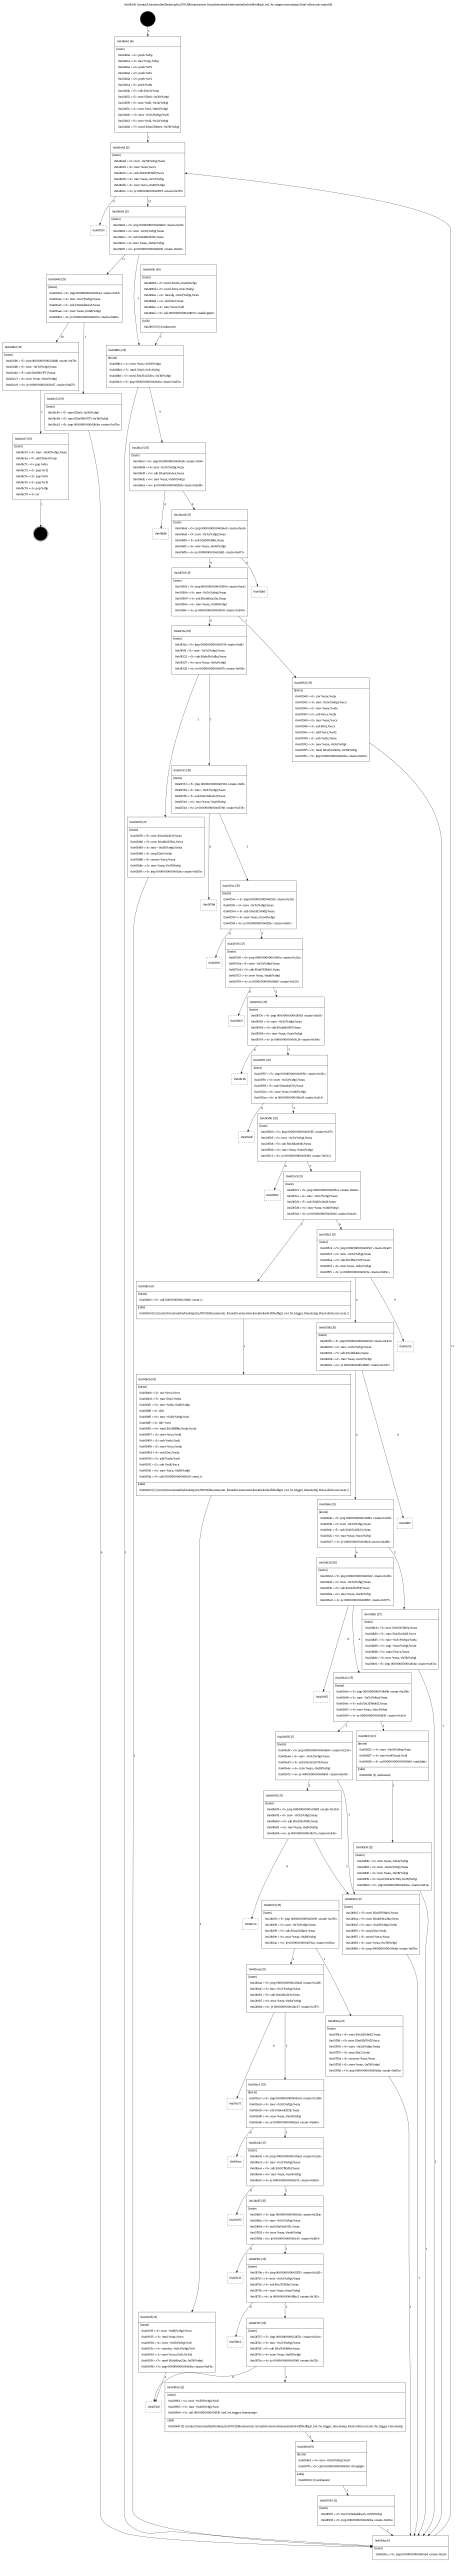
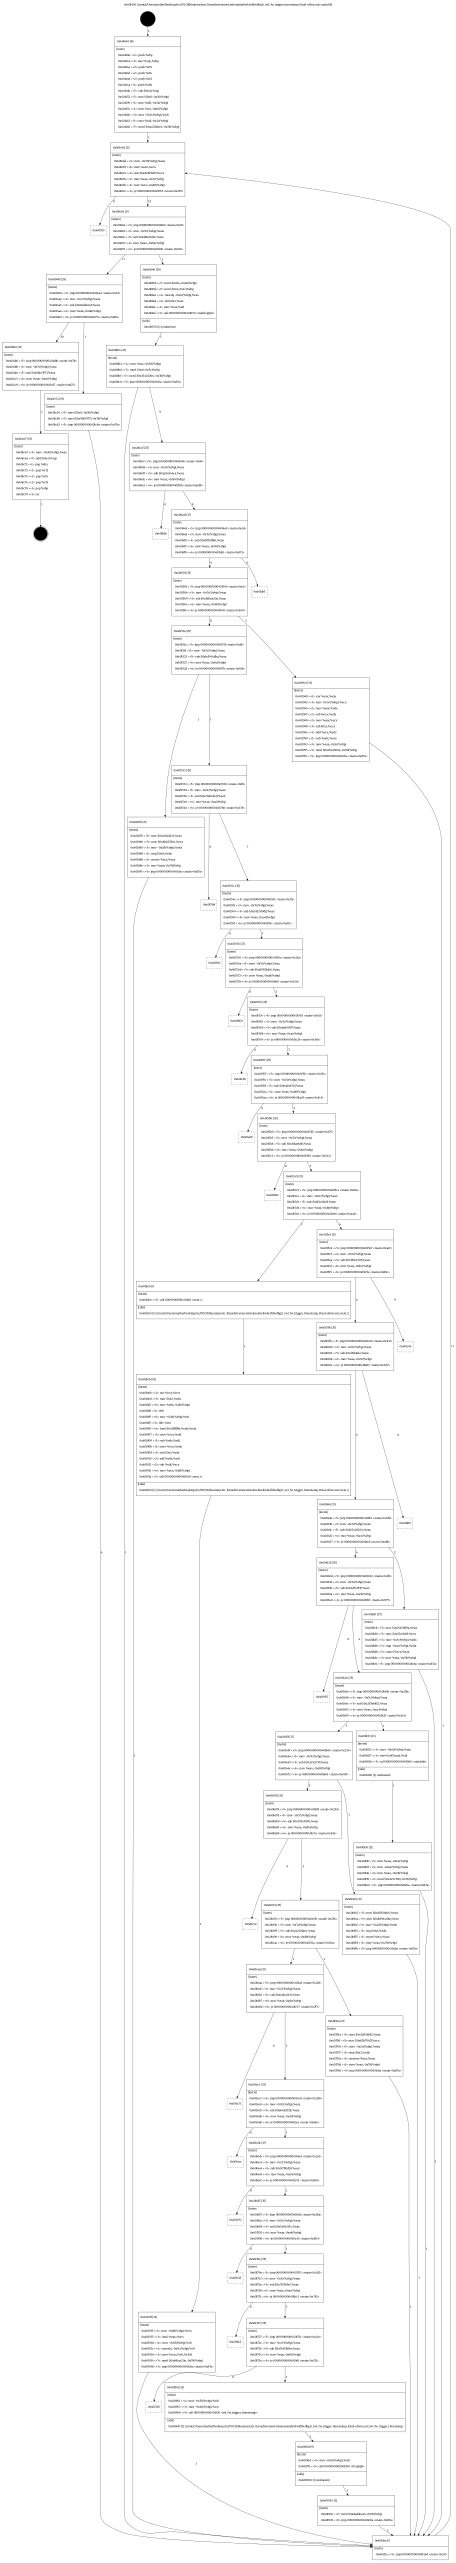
(134, 299) -> (160, 259)
(329, 1867) -> (301, 1869)
(161, 2386) -> (216, 2498)
